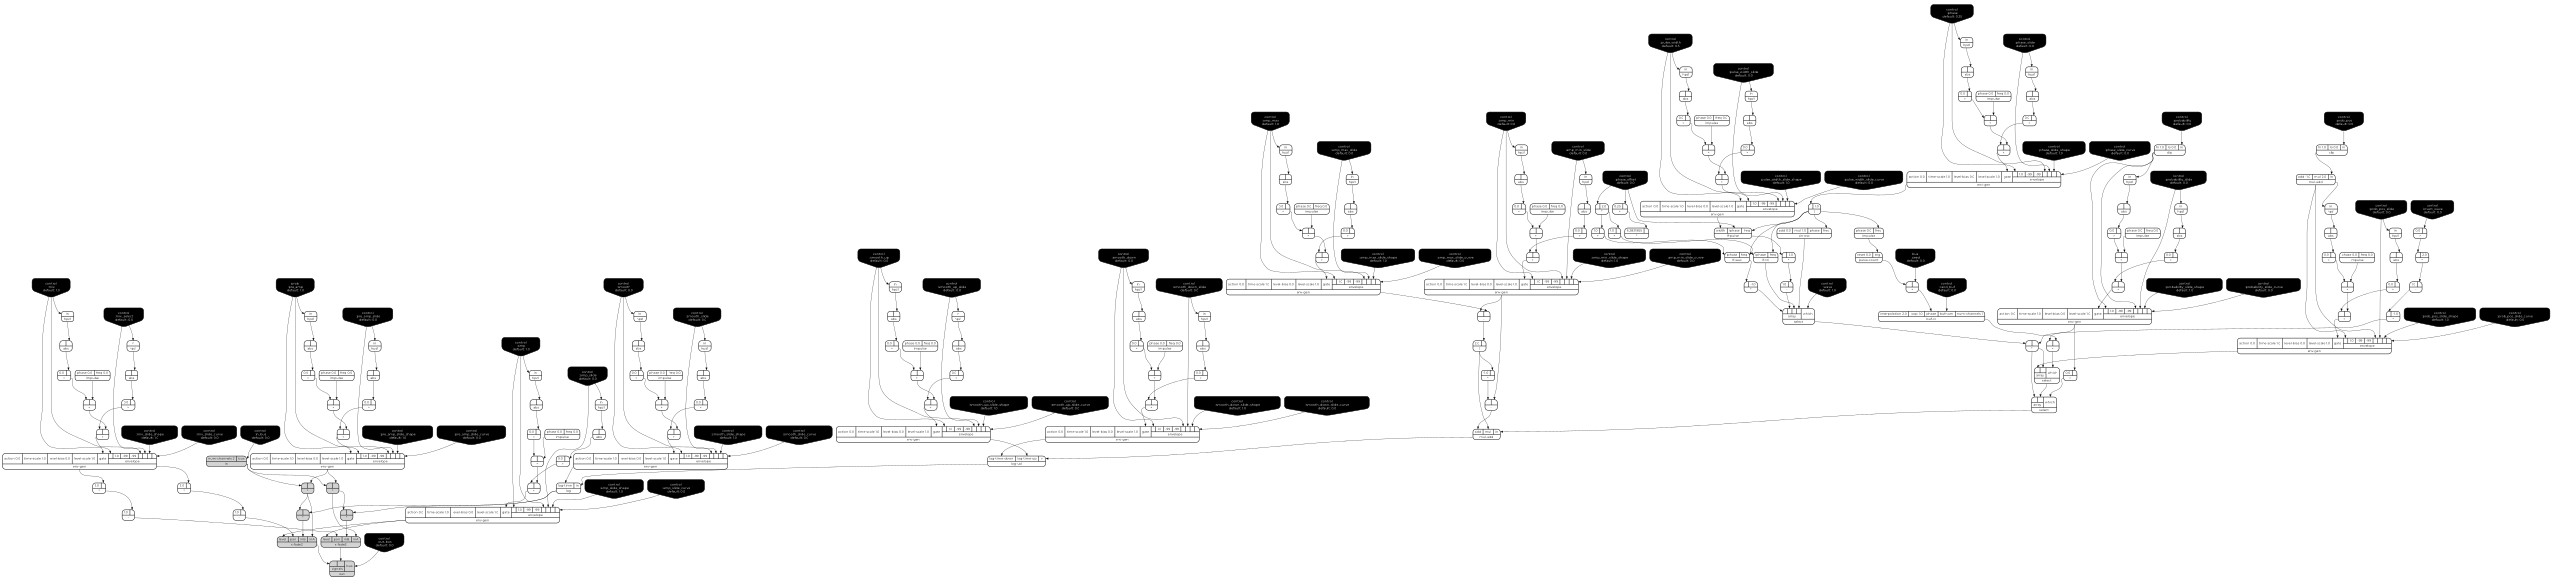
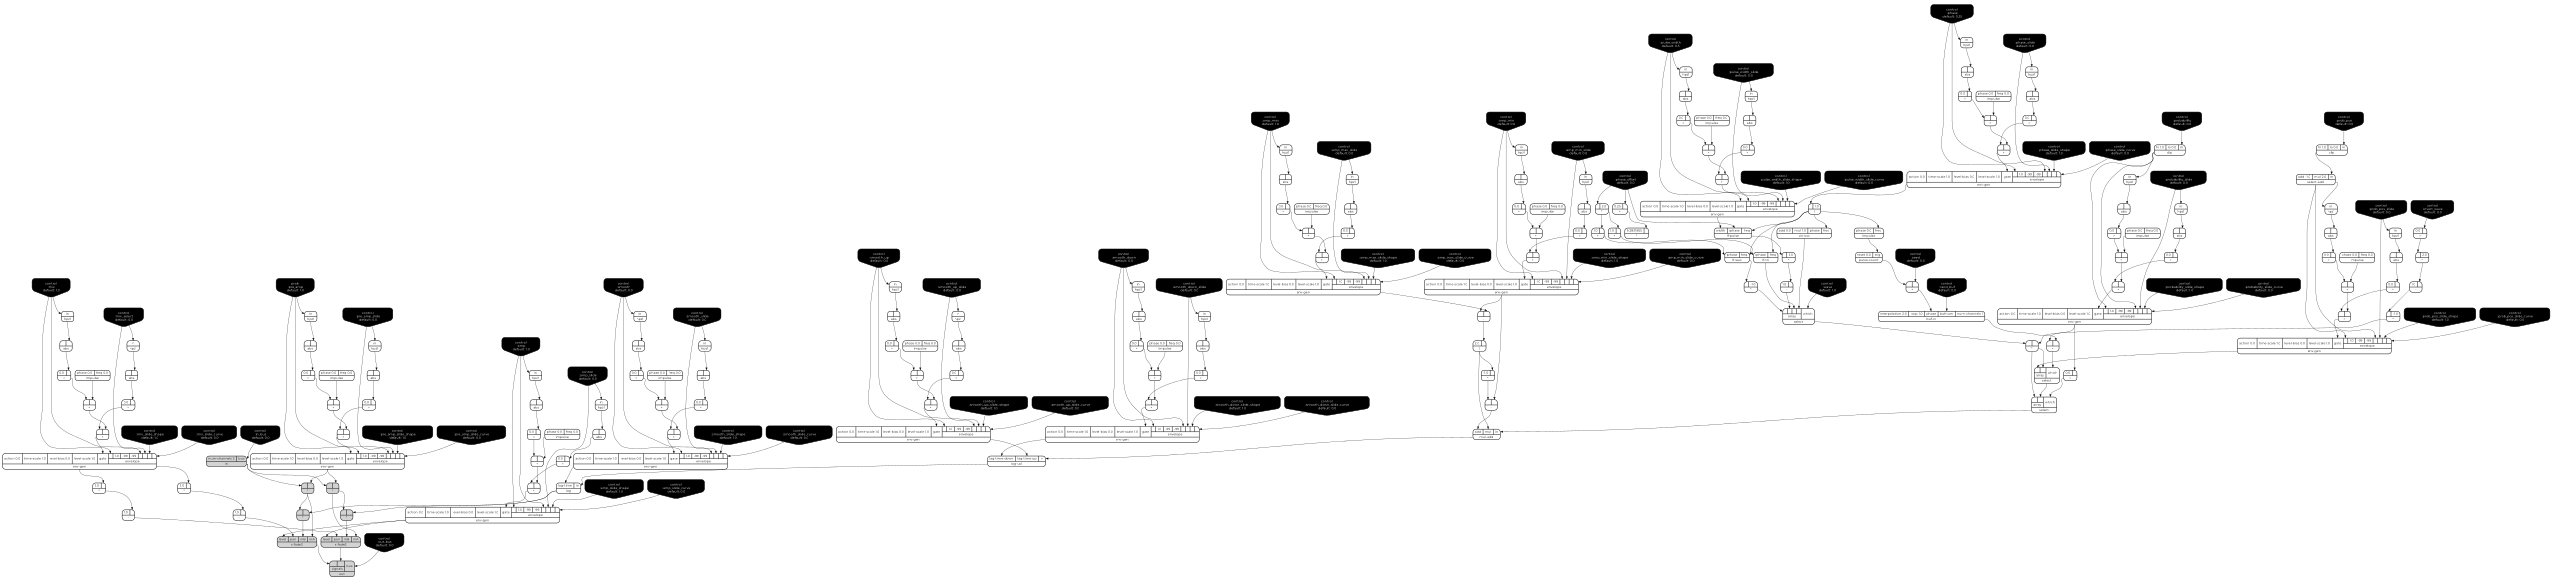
(2316, 182) -> (2316, 182)
(1915, 258) -> (1915, 258)
